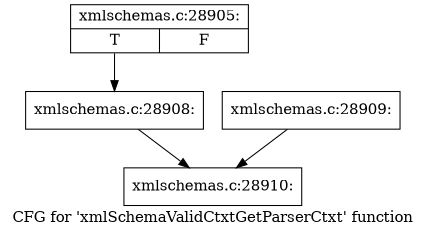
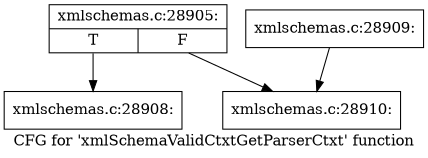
(159, 145) -> (226, 70)
